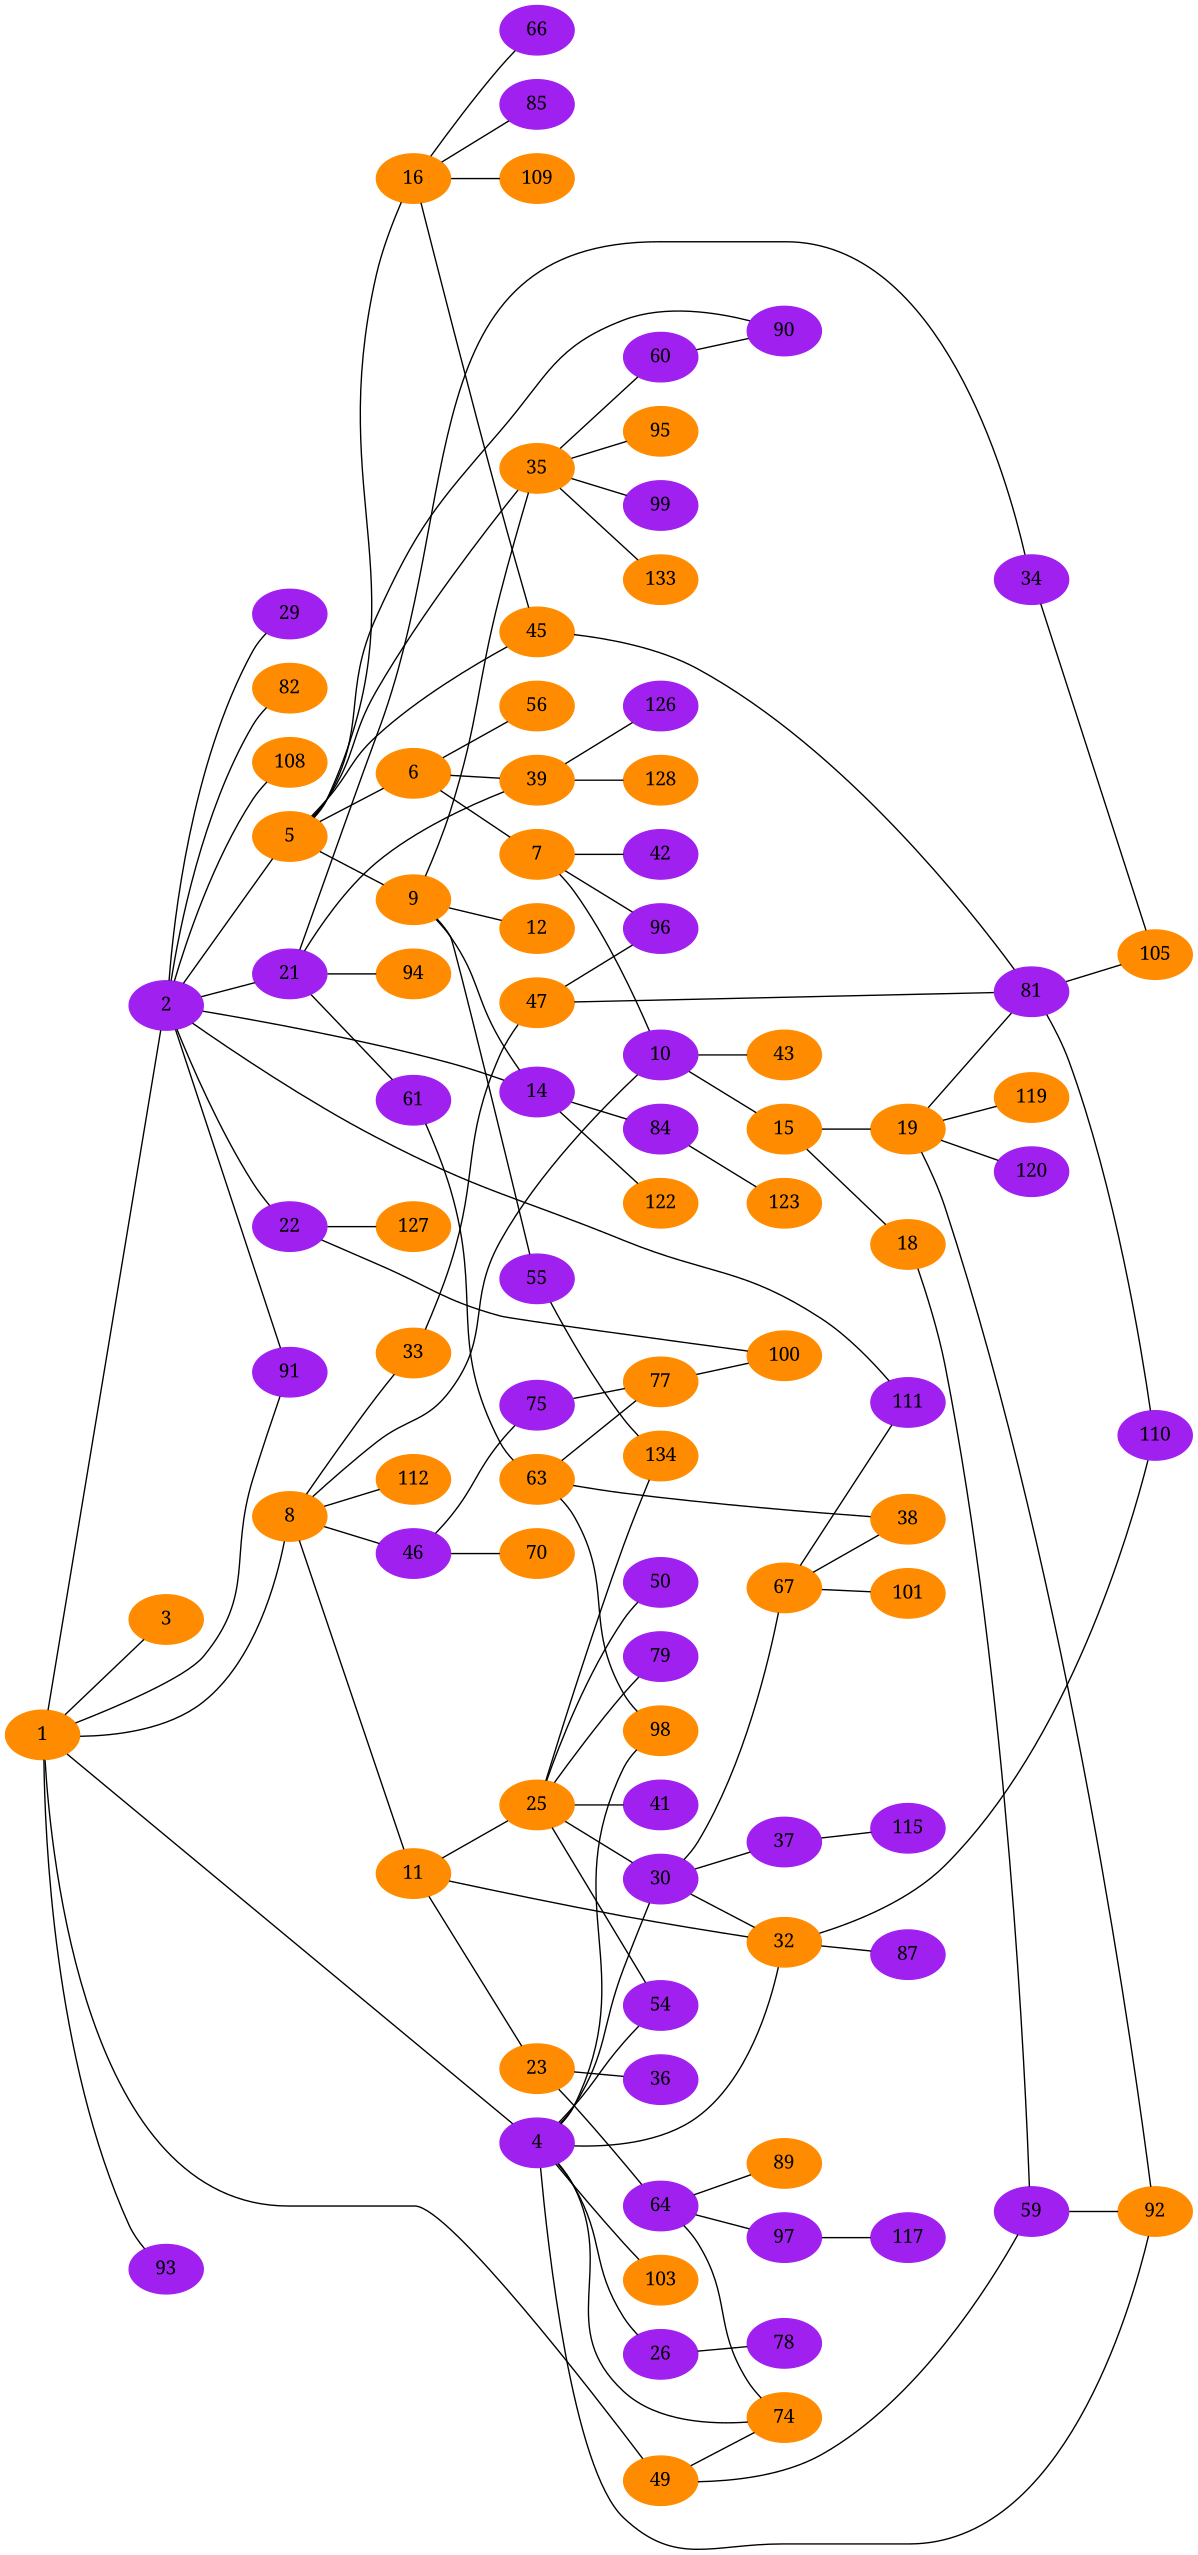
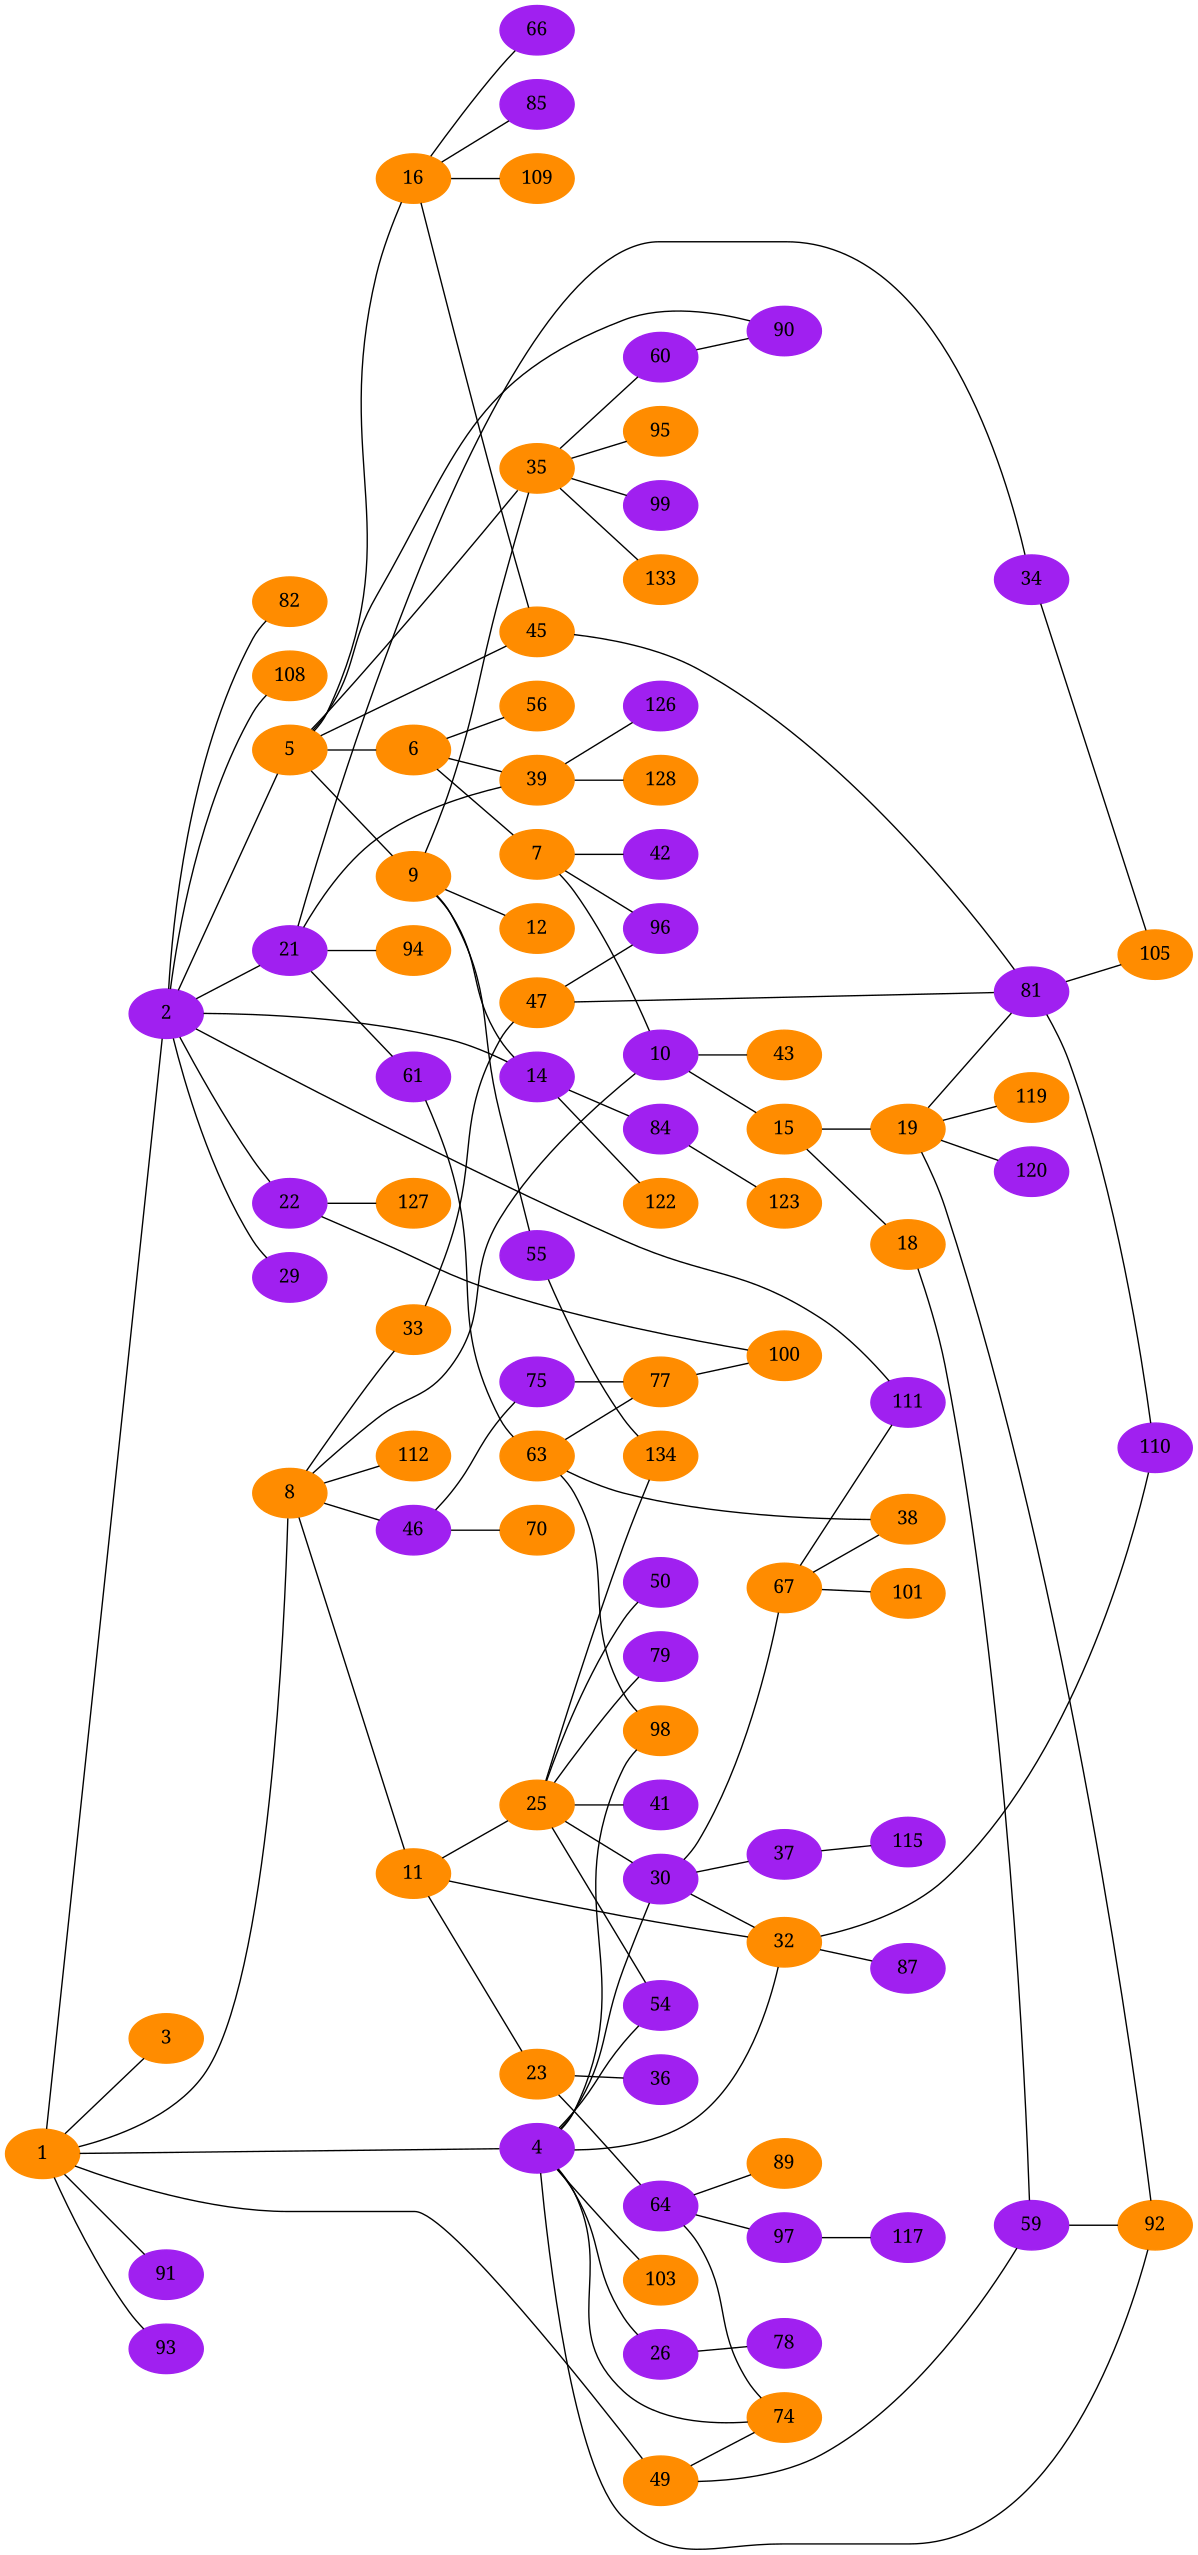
(228, 1189) -> none
